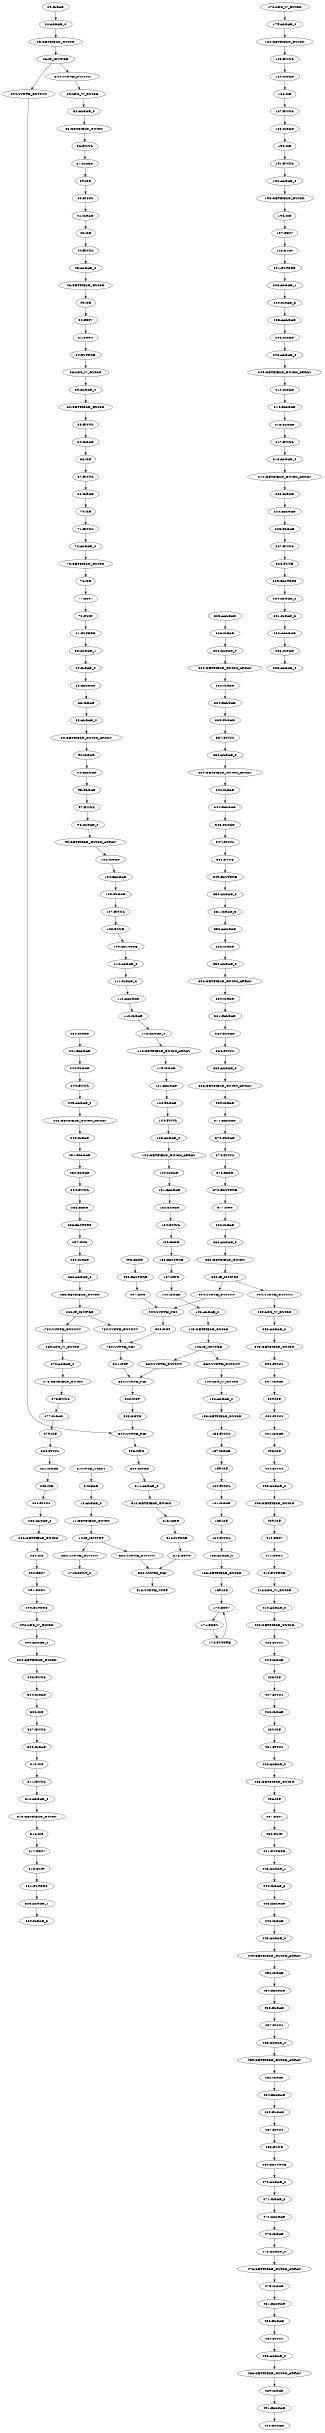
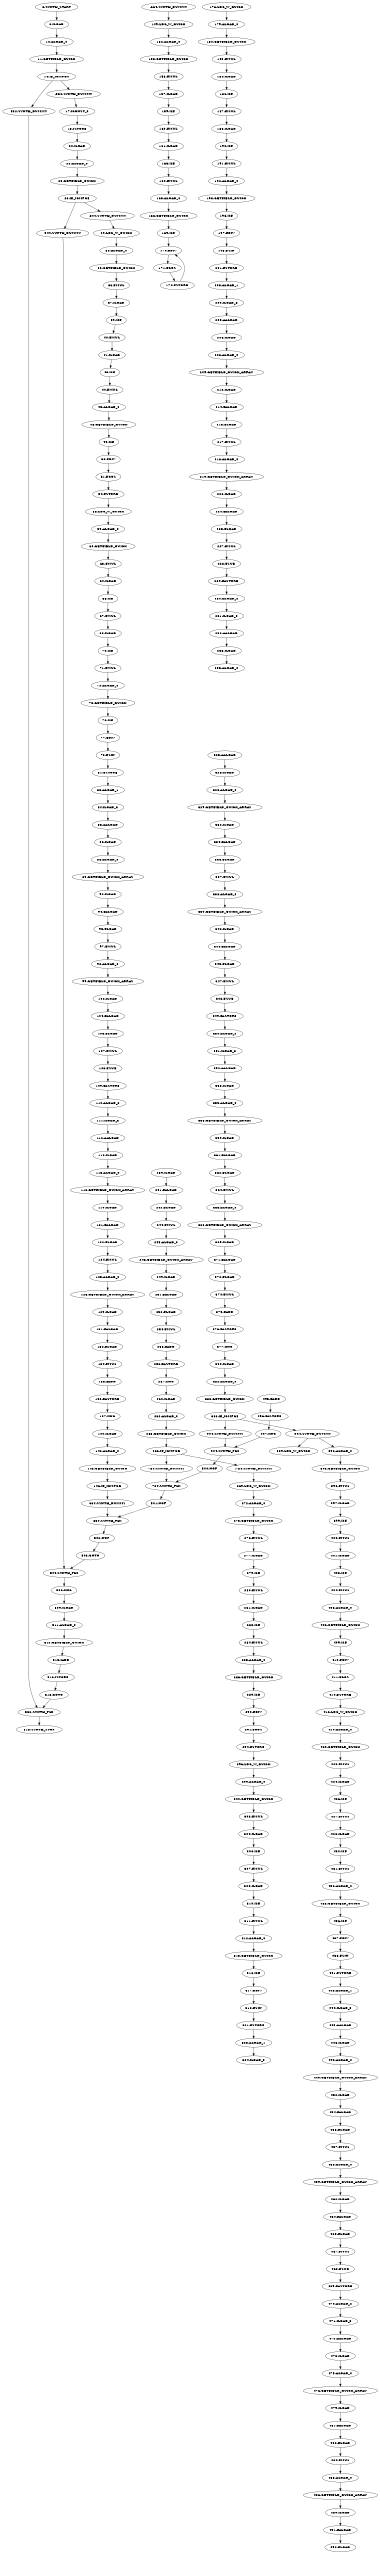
none -> (77, 129)
(274, 1320) -> (325, 1442)
(214, 1354) -> none
